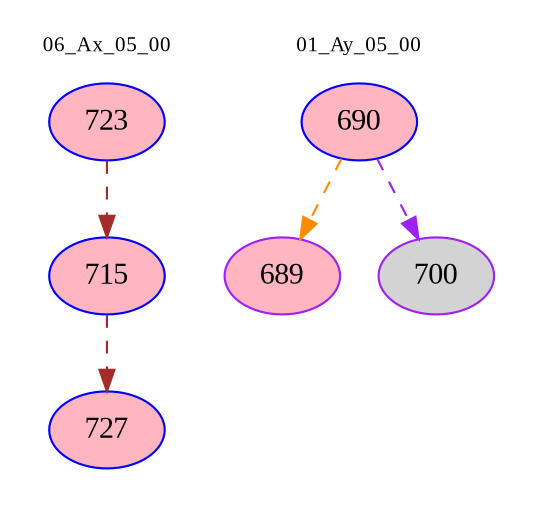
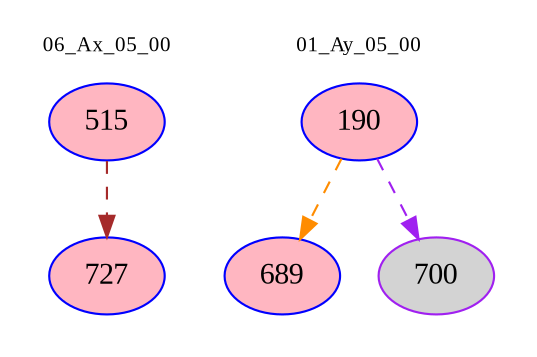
(107, 122) -> none
(359, 122) -> (359, 122)
(107, 276) -> (107, 122)
(282, 276) -> (282, 276)
